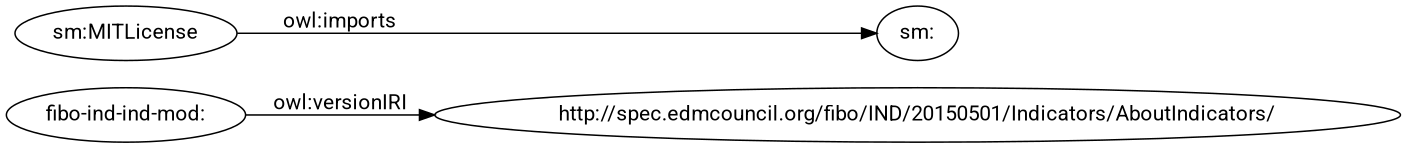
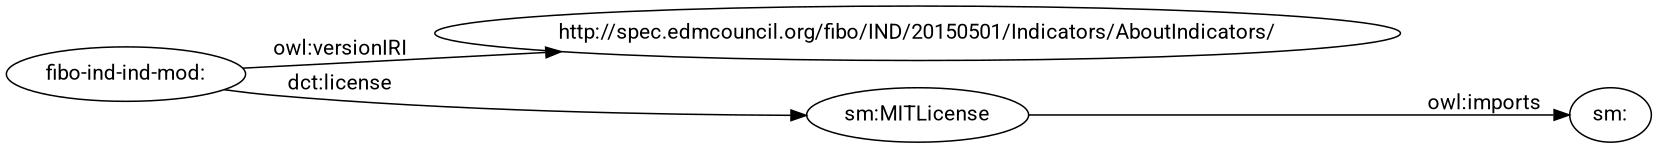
none -> (507, 109)
